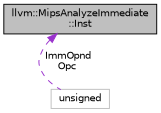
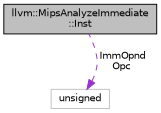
(40, 68) -> (97, 57)
